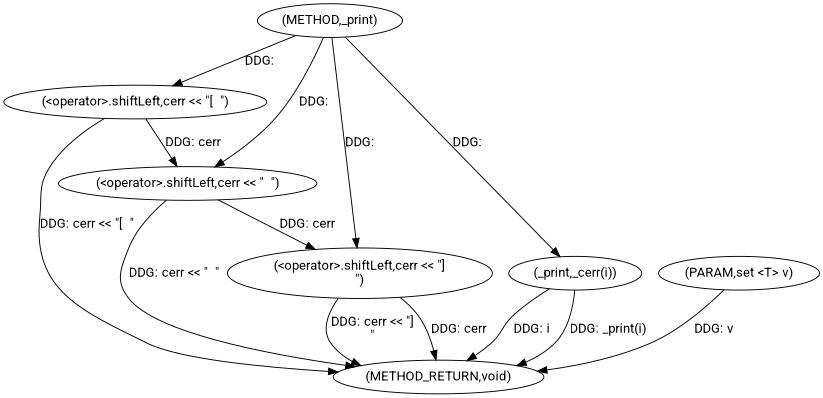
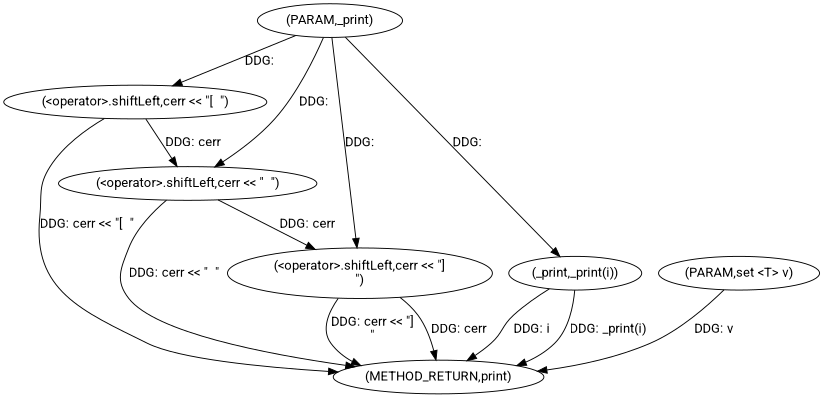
(330, 21) -> (330, 21)
(575, 273) -> (575, 273)
(439, 377) -> (439, 377)
